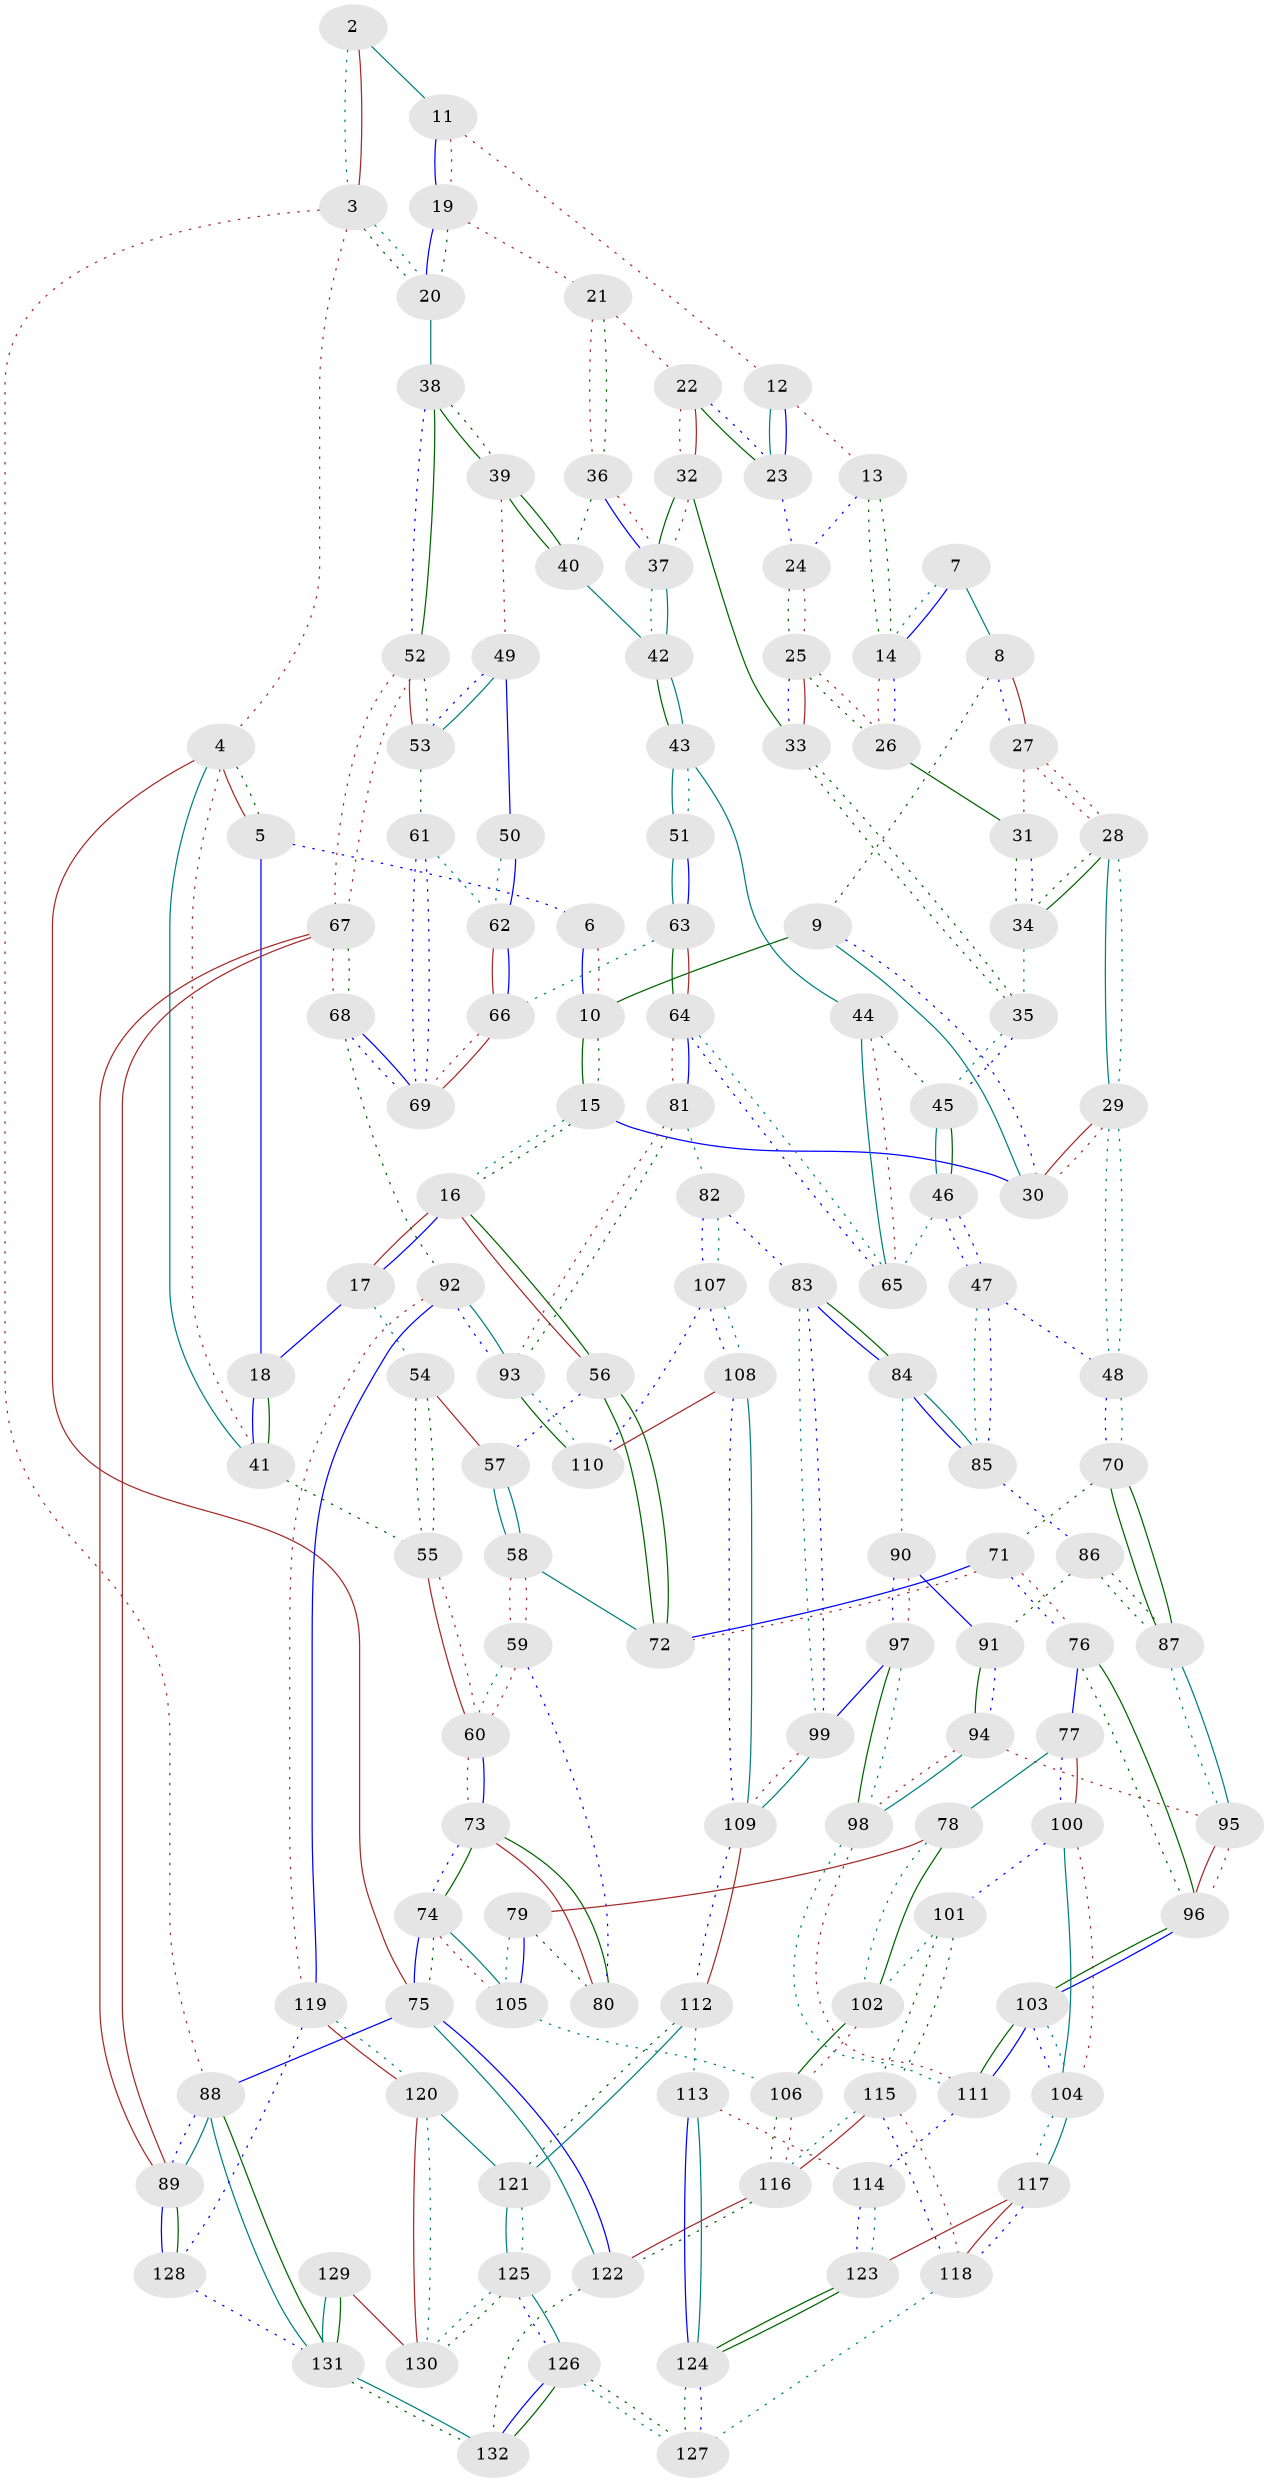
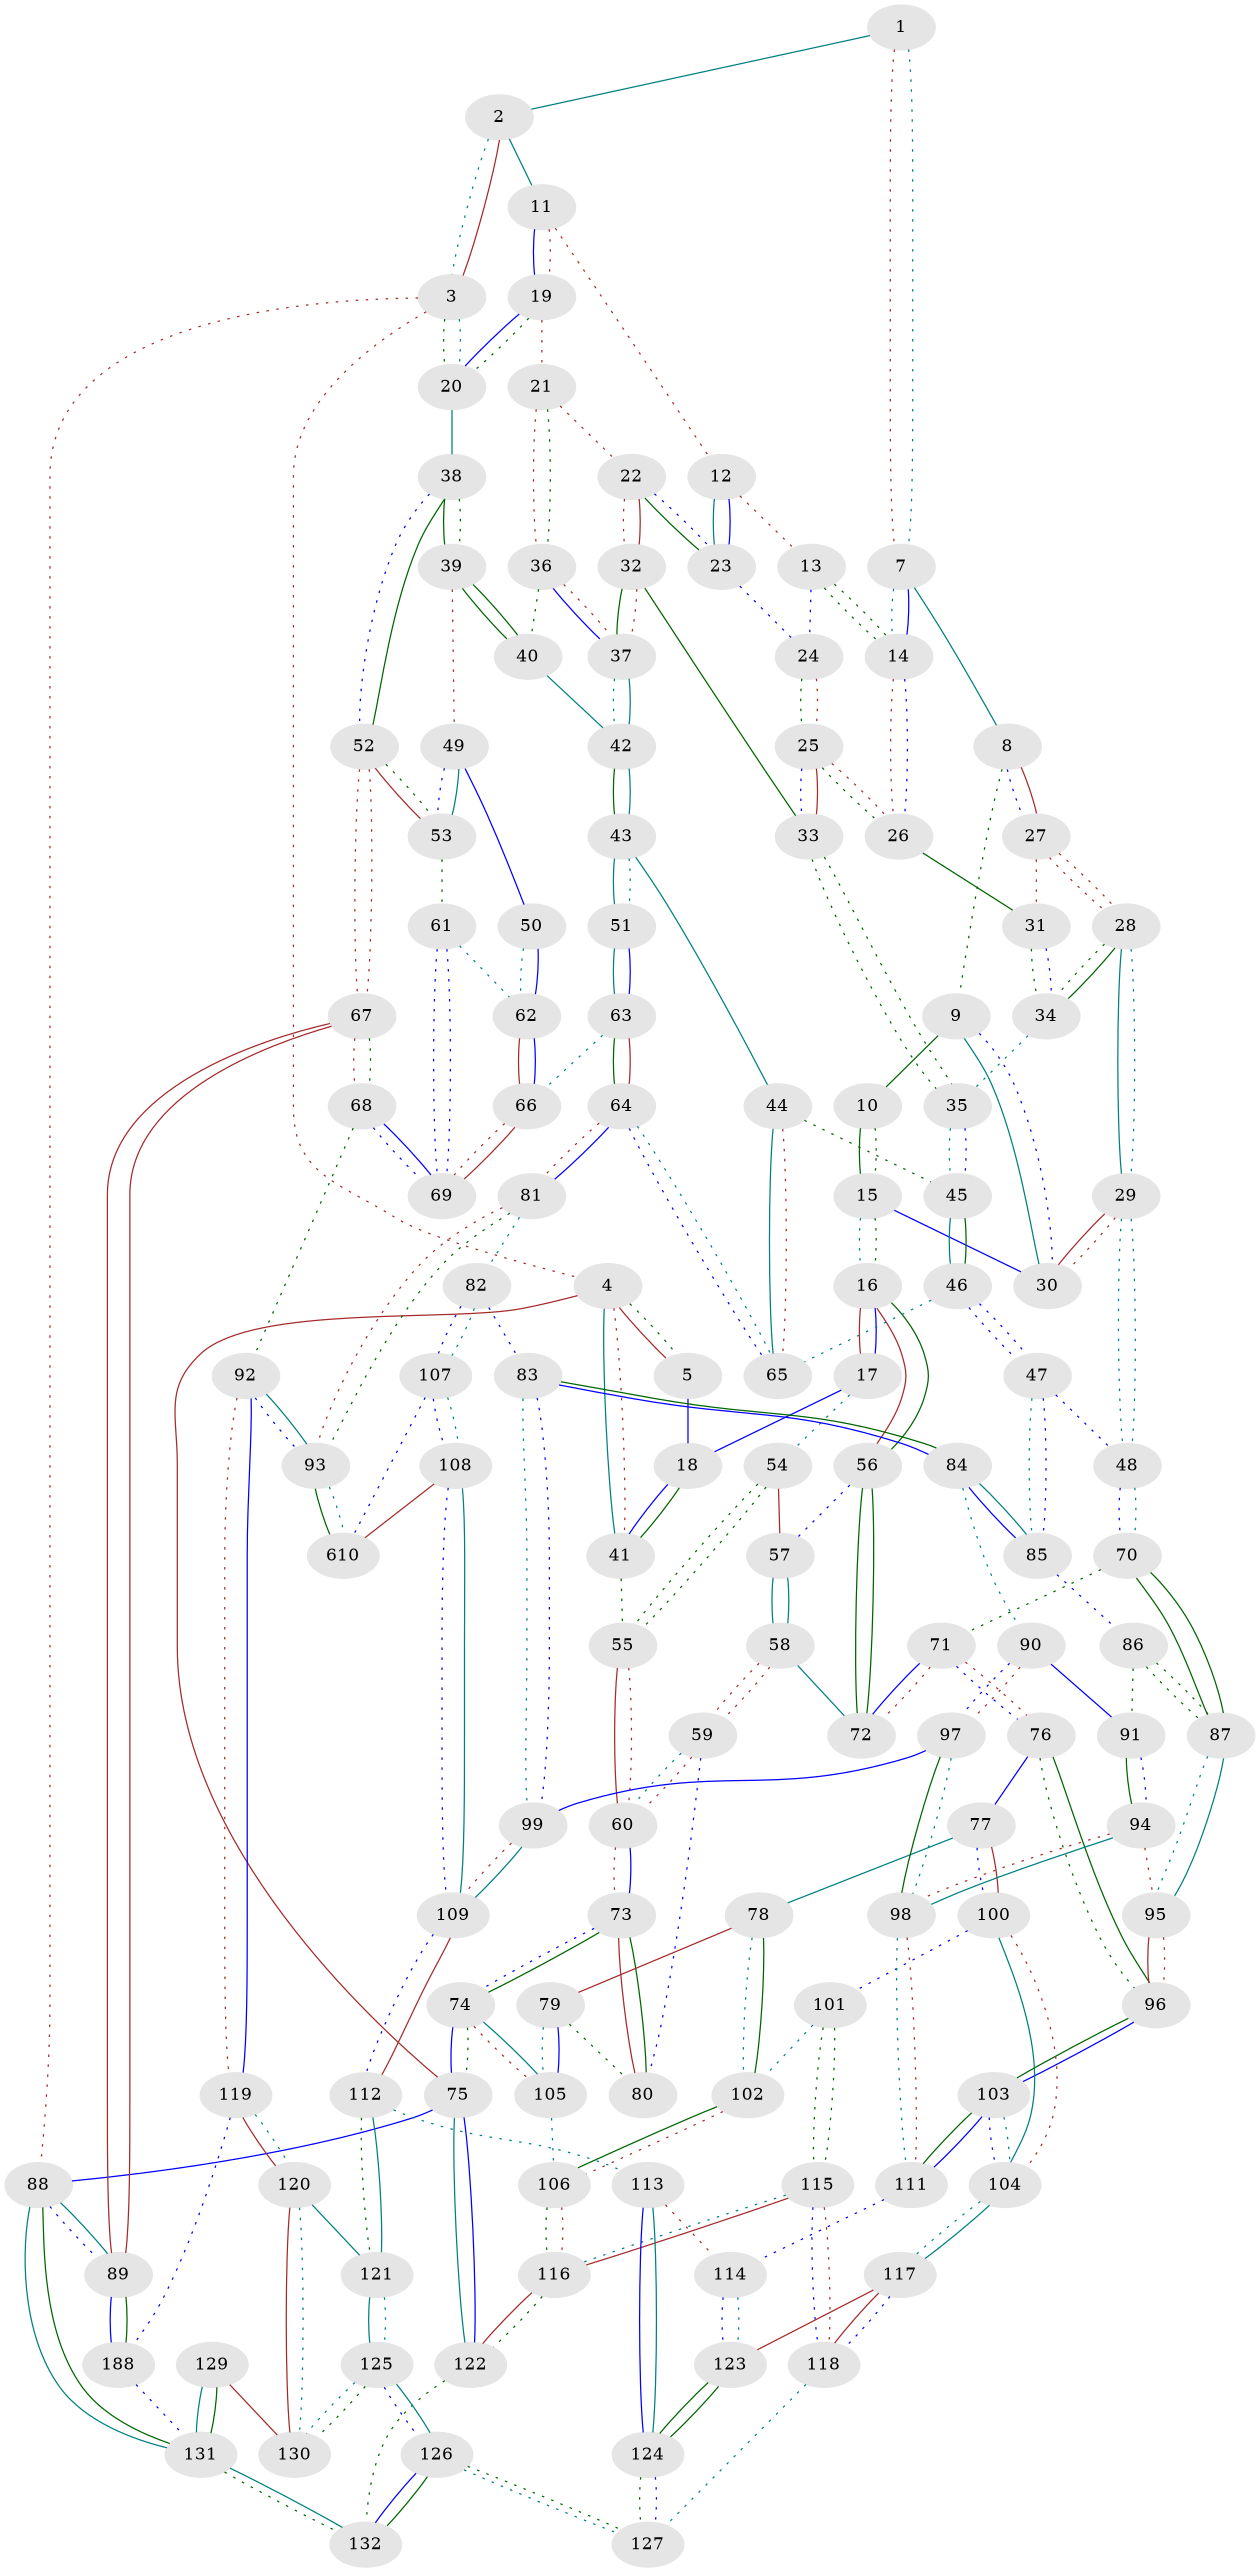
none -> (901, 27)
(591, 926) -> none
(588, 1466) -> (343, 1556)
(170, 2275) -> (119, 2365)
